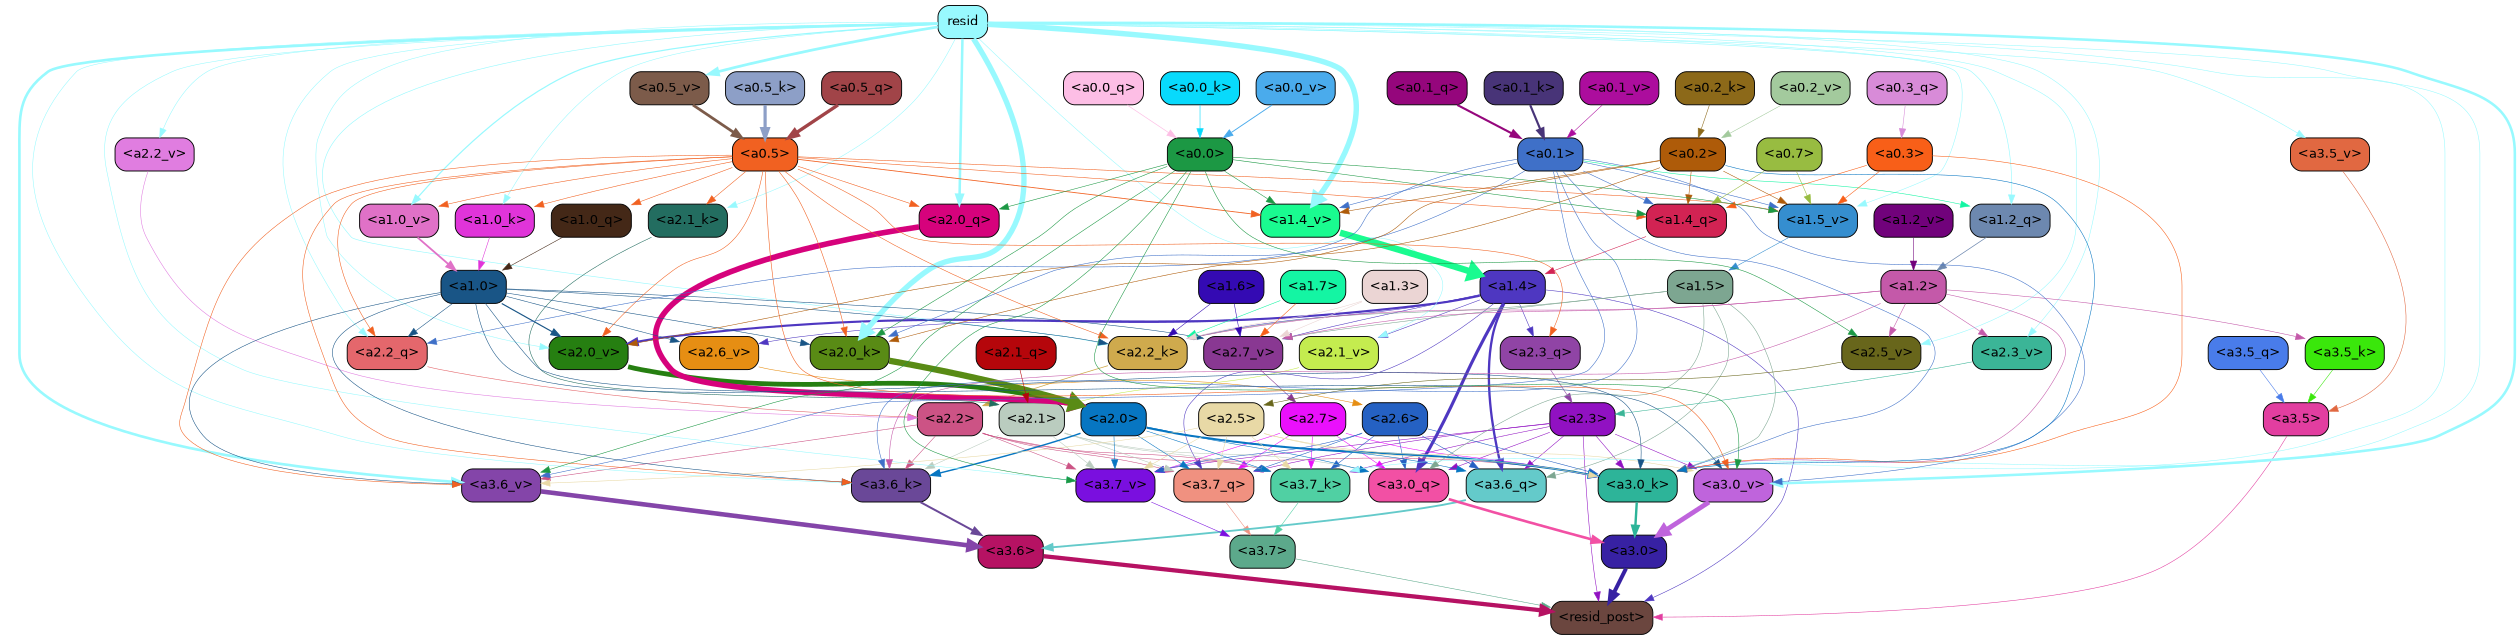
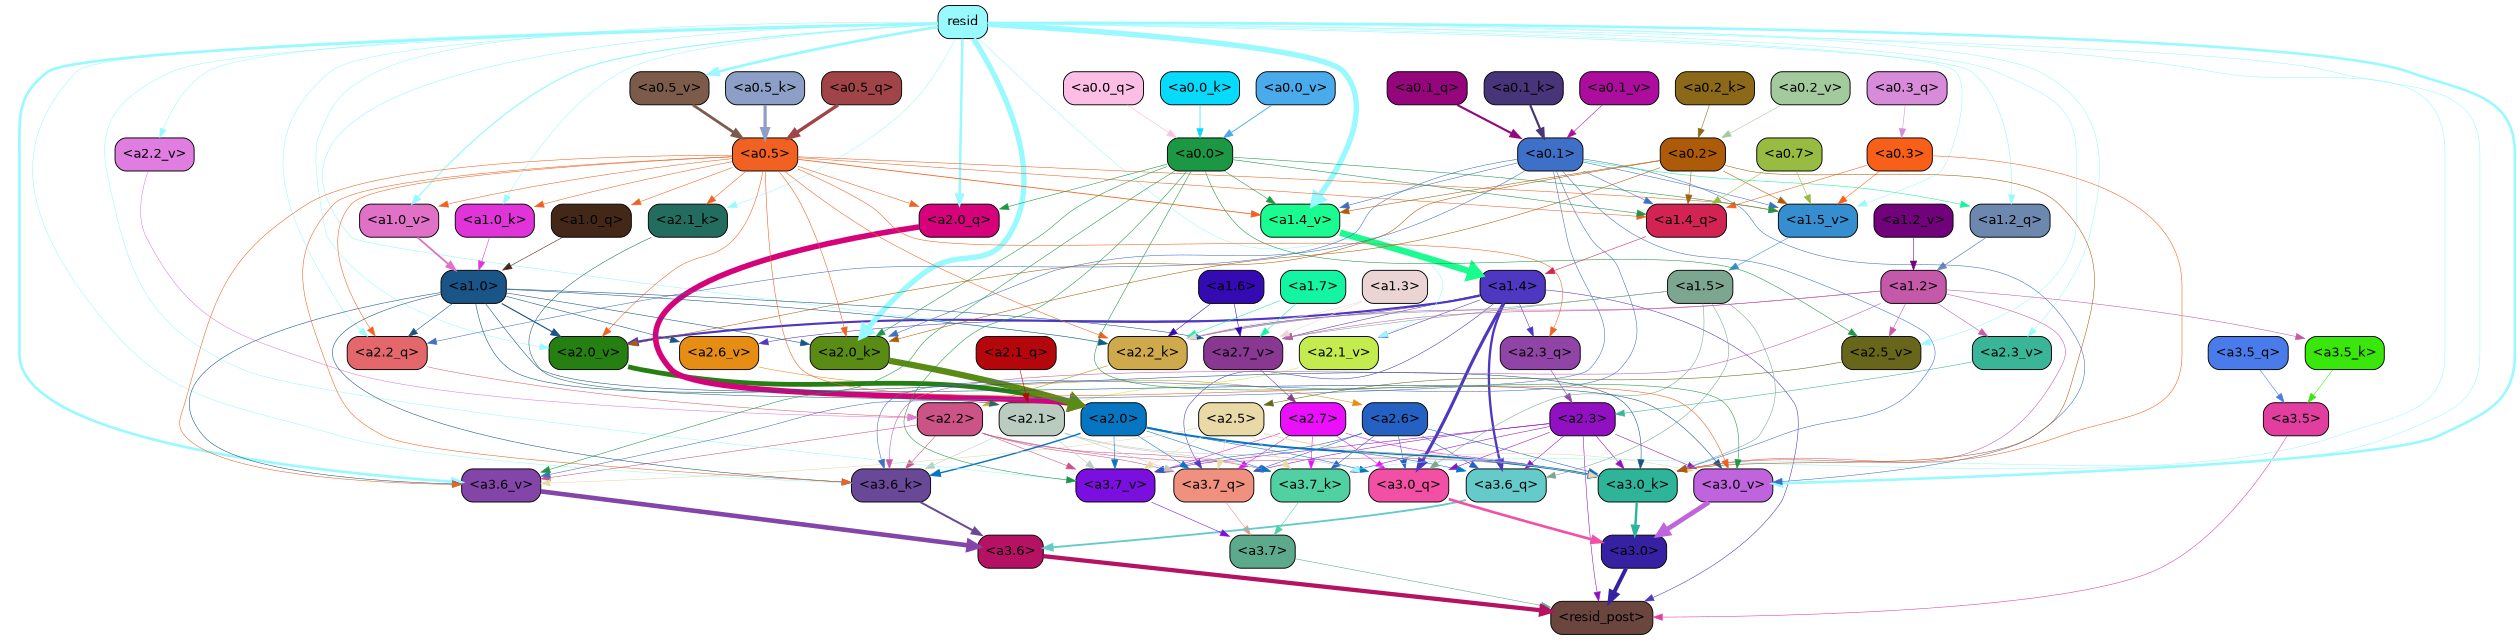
(2330, 154) -> none
(1288, 311) -> (1288, 311)
(2087, 328) -> (2087, 328)
